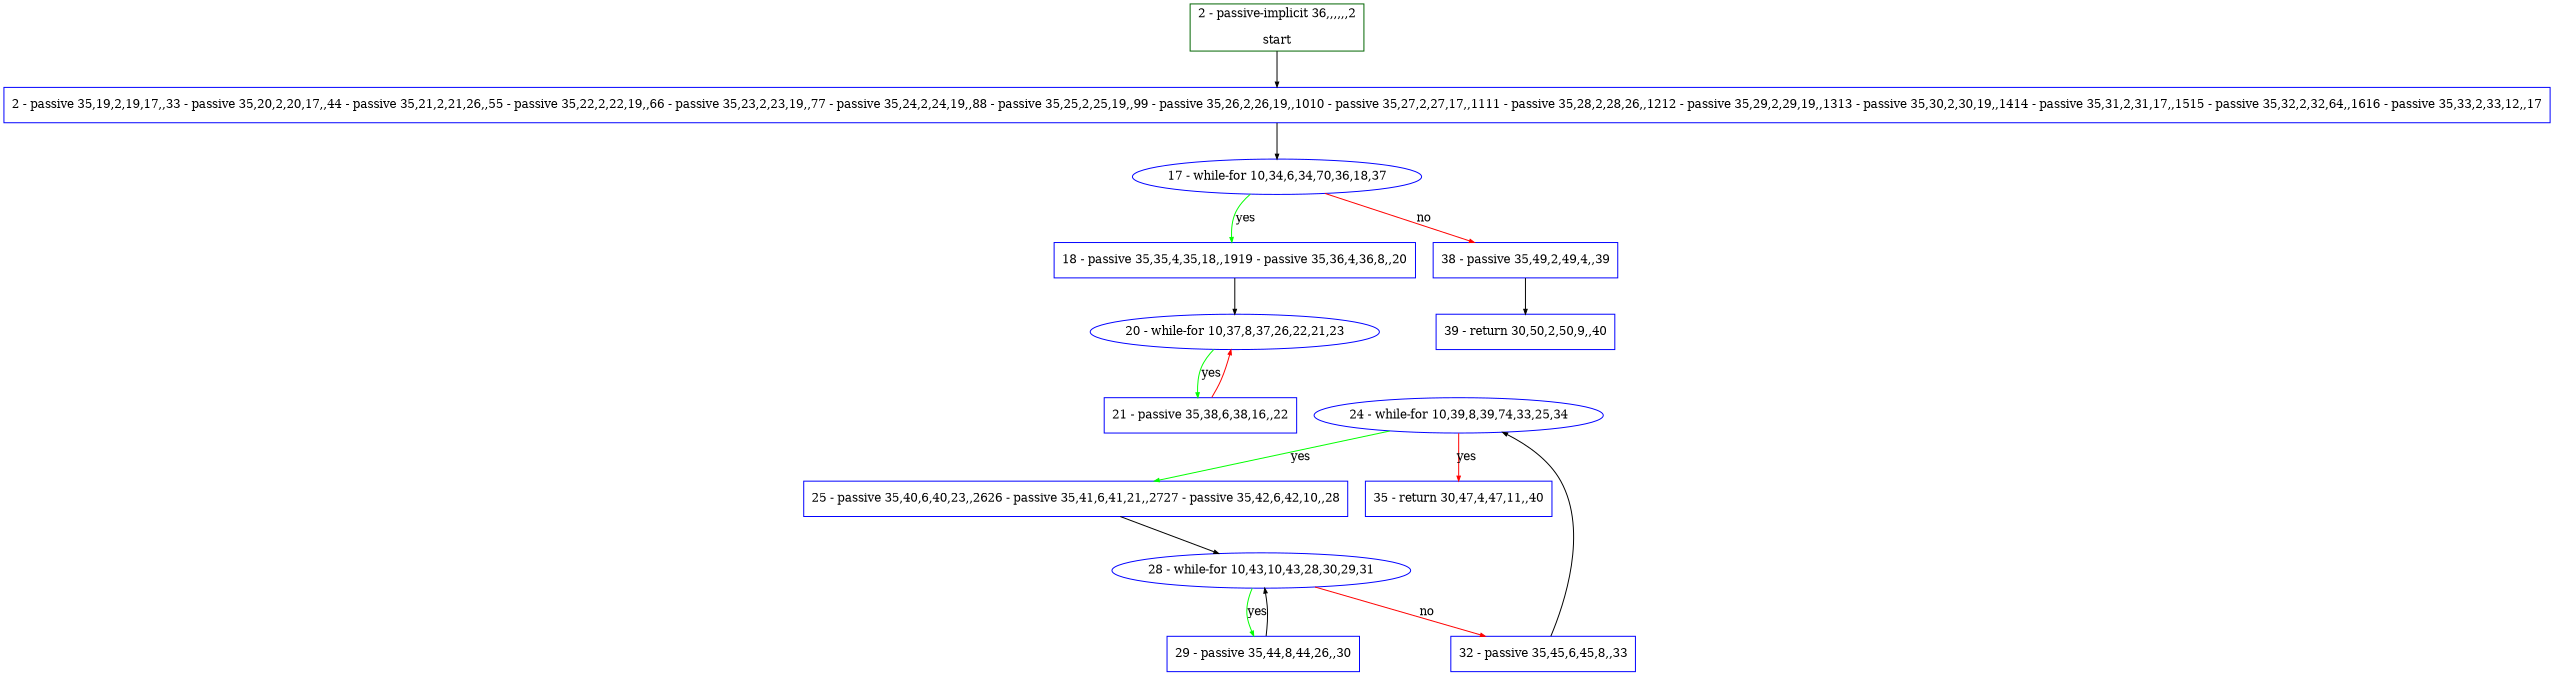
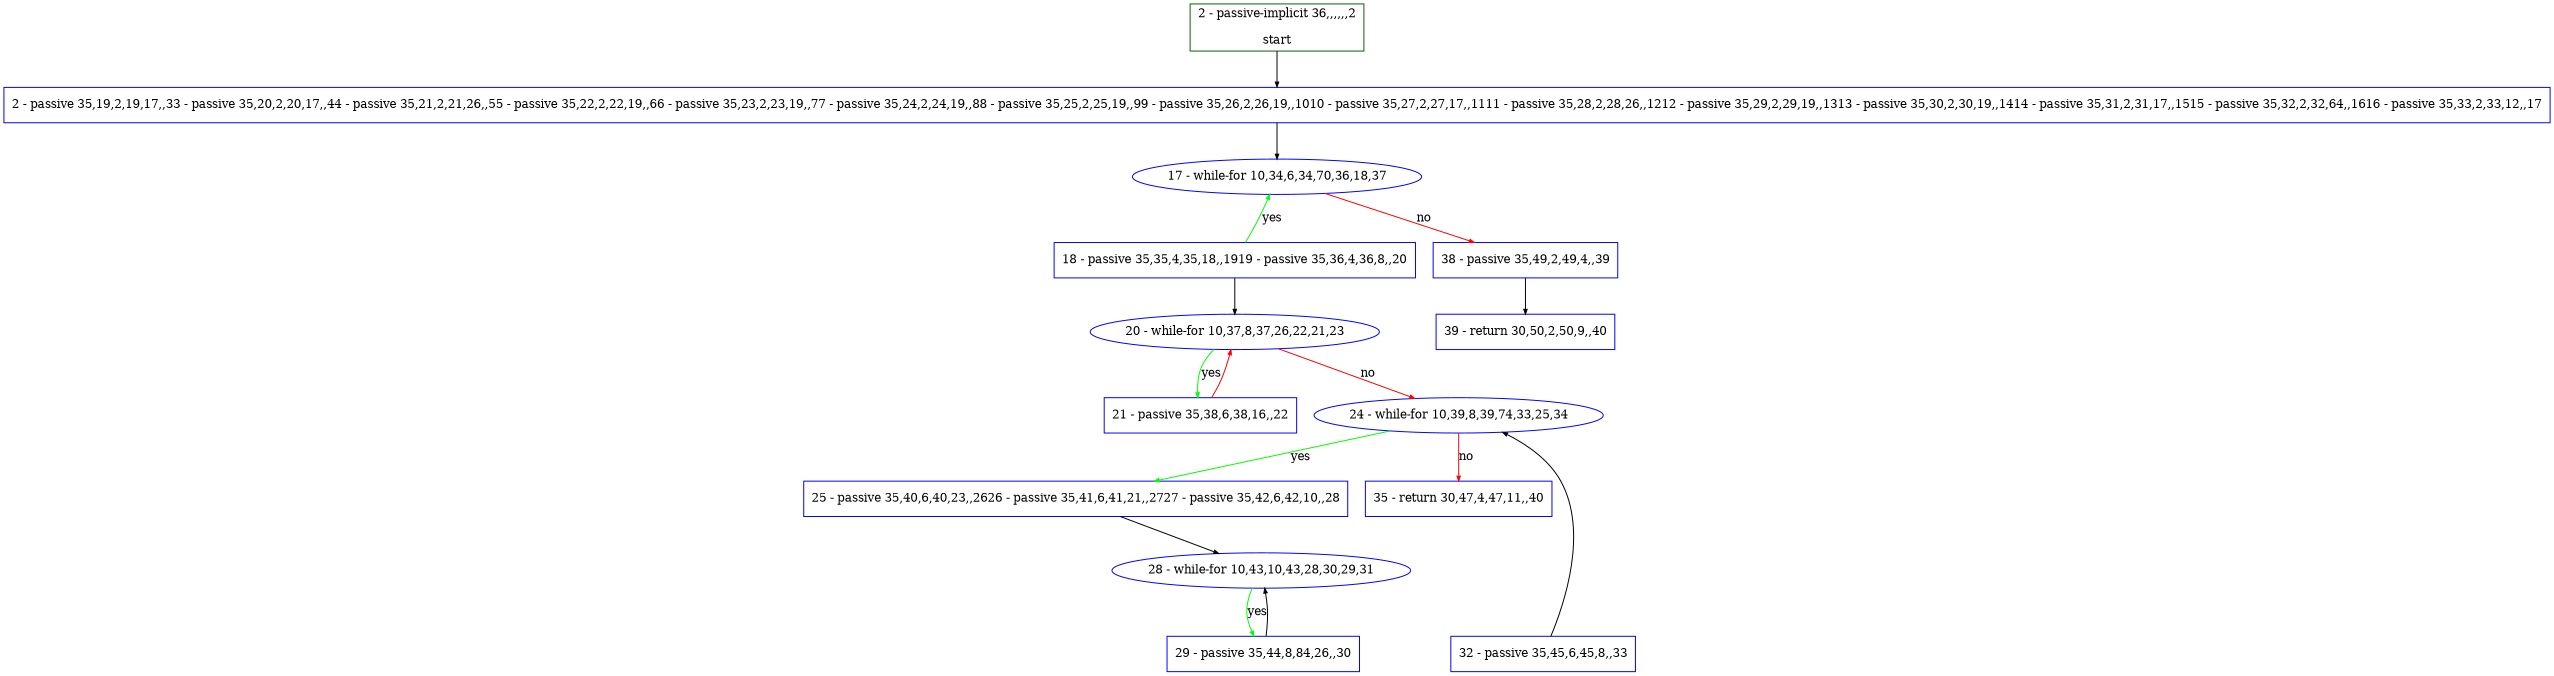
(1235, 213) -> (1257, 221)
none -> (1344, 373)
(1467, 457) -> (1467, 457)
(1398, 611) -> none
(1263, 654) -> (1263, 654)
